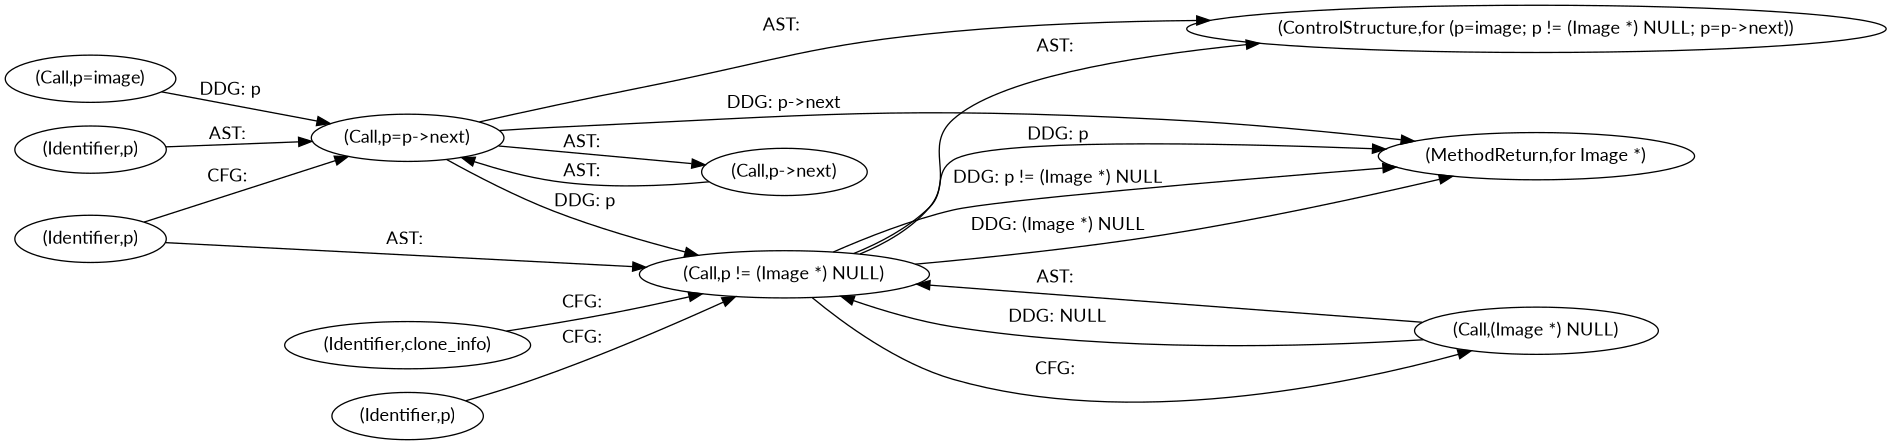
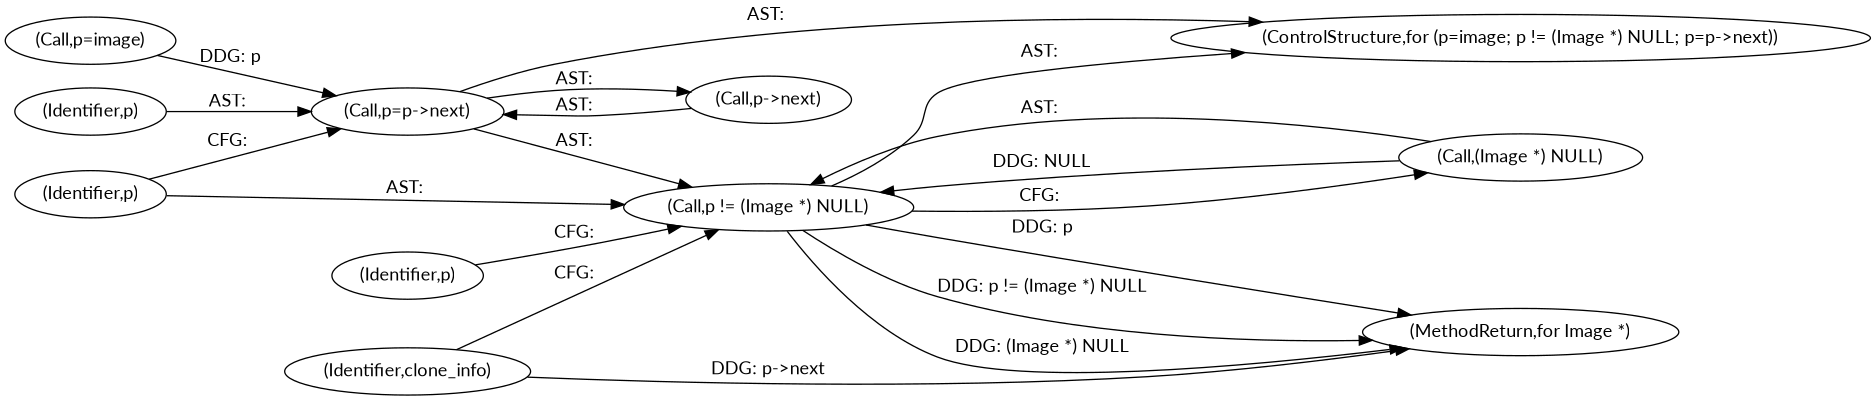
(928, 113) -> (962, 383)
(585, 201) -> (577, 141)
